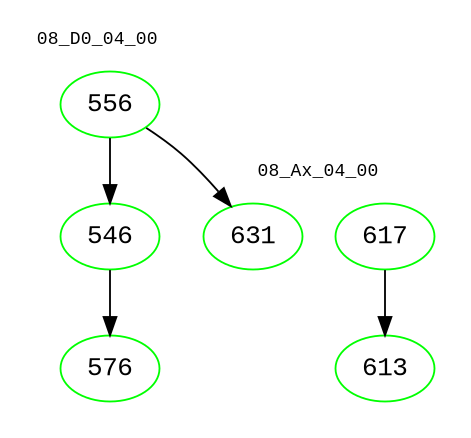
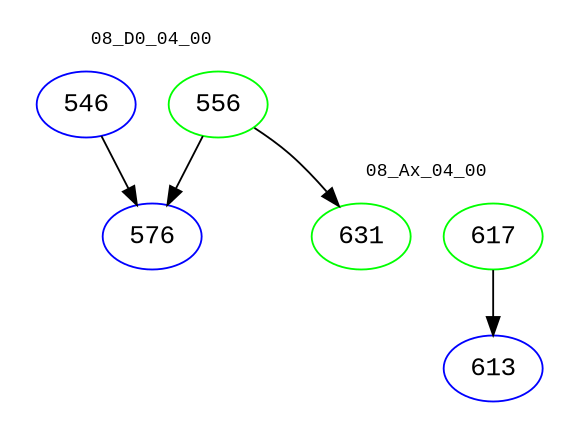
(110, 162) -> (189, 162)
(110, 236) -> (86, 104)
(110, 368) -> (152, 236)
(385, 368) -> (493, 368)
